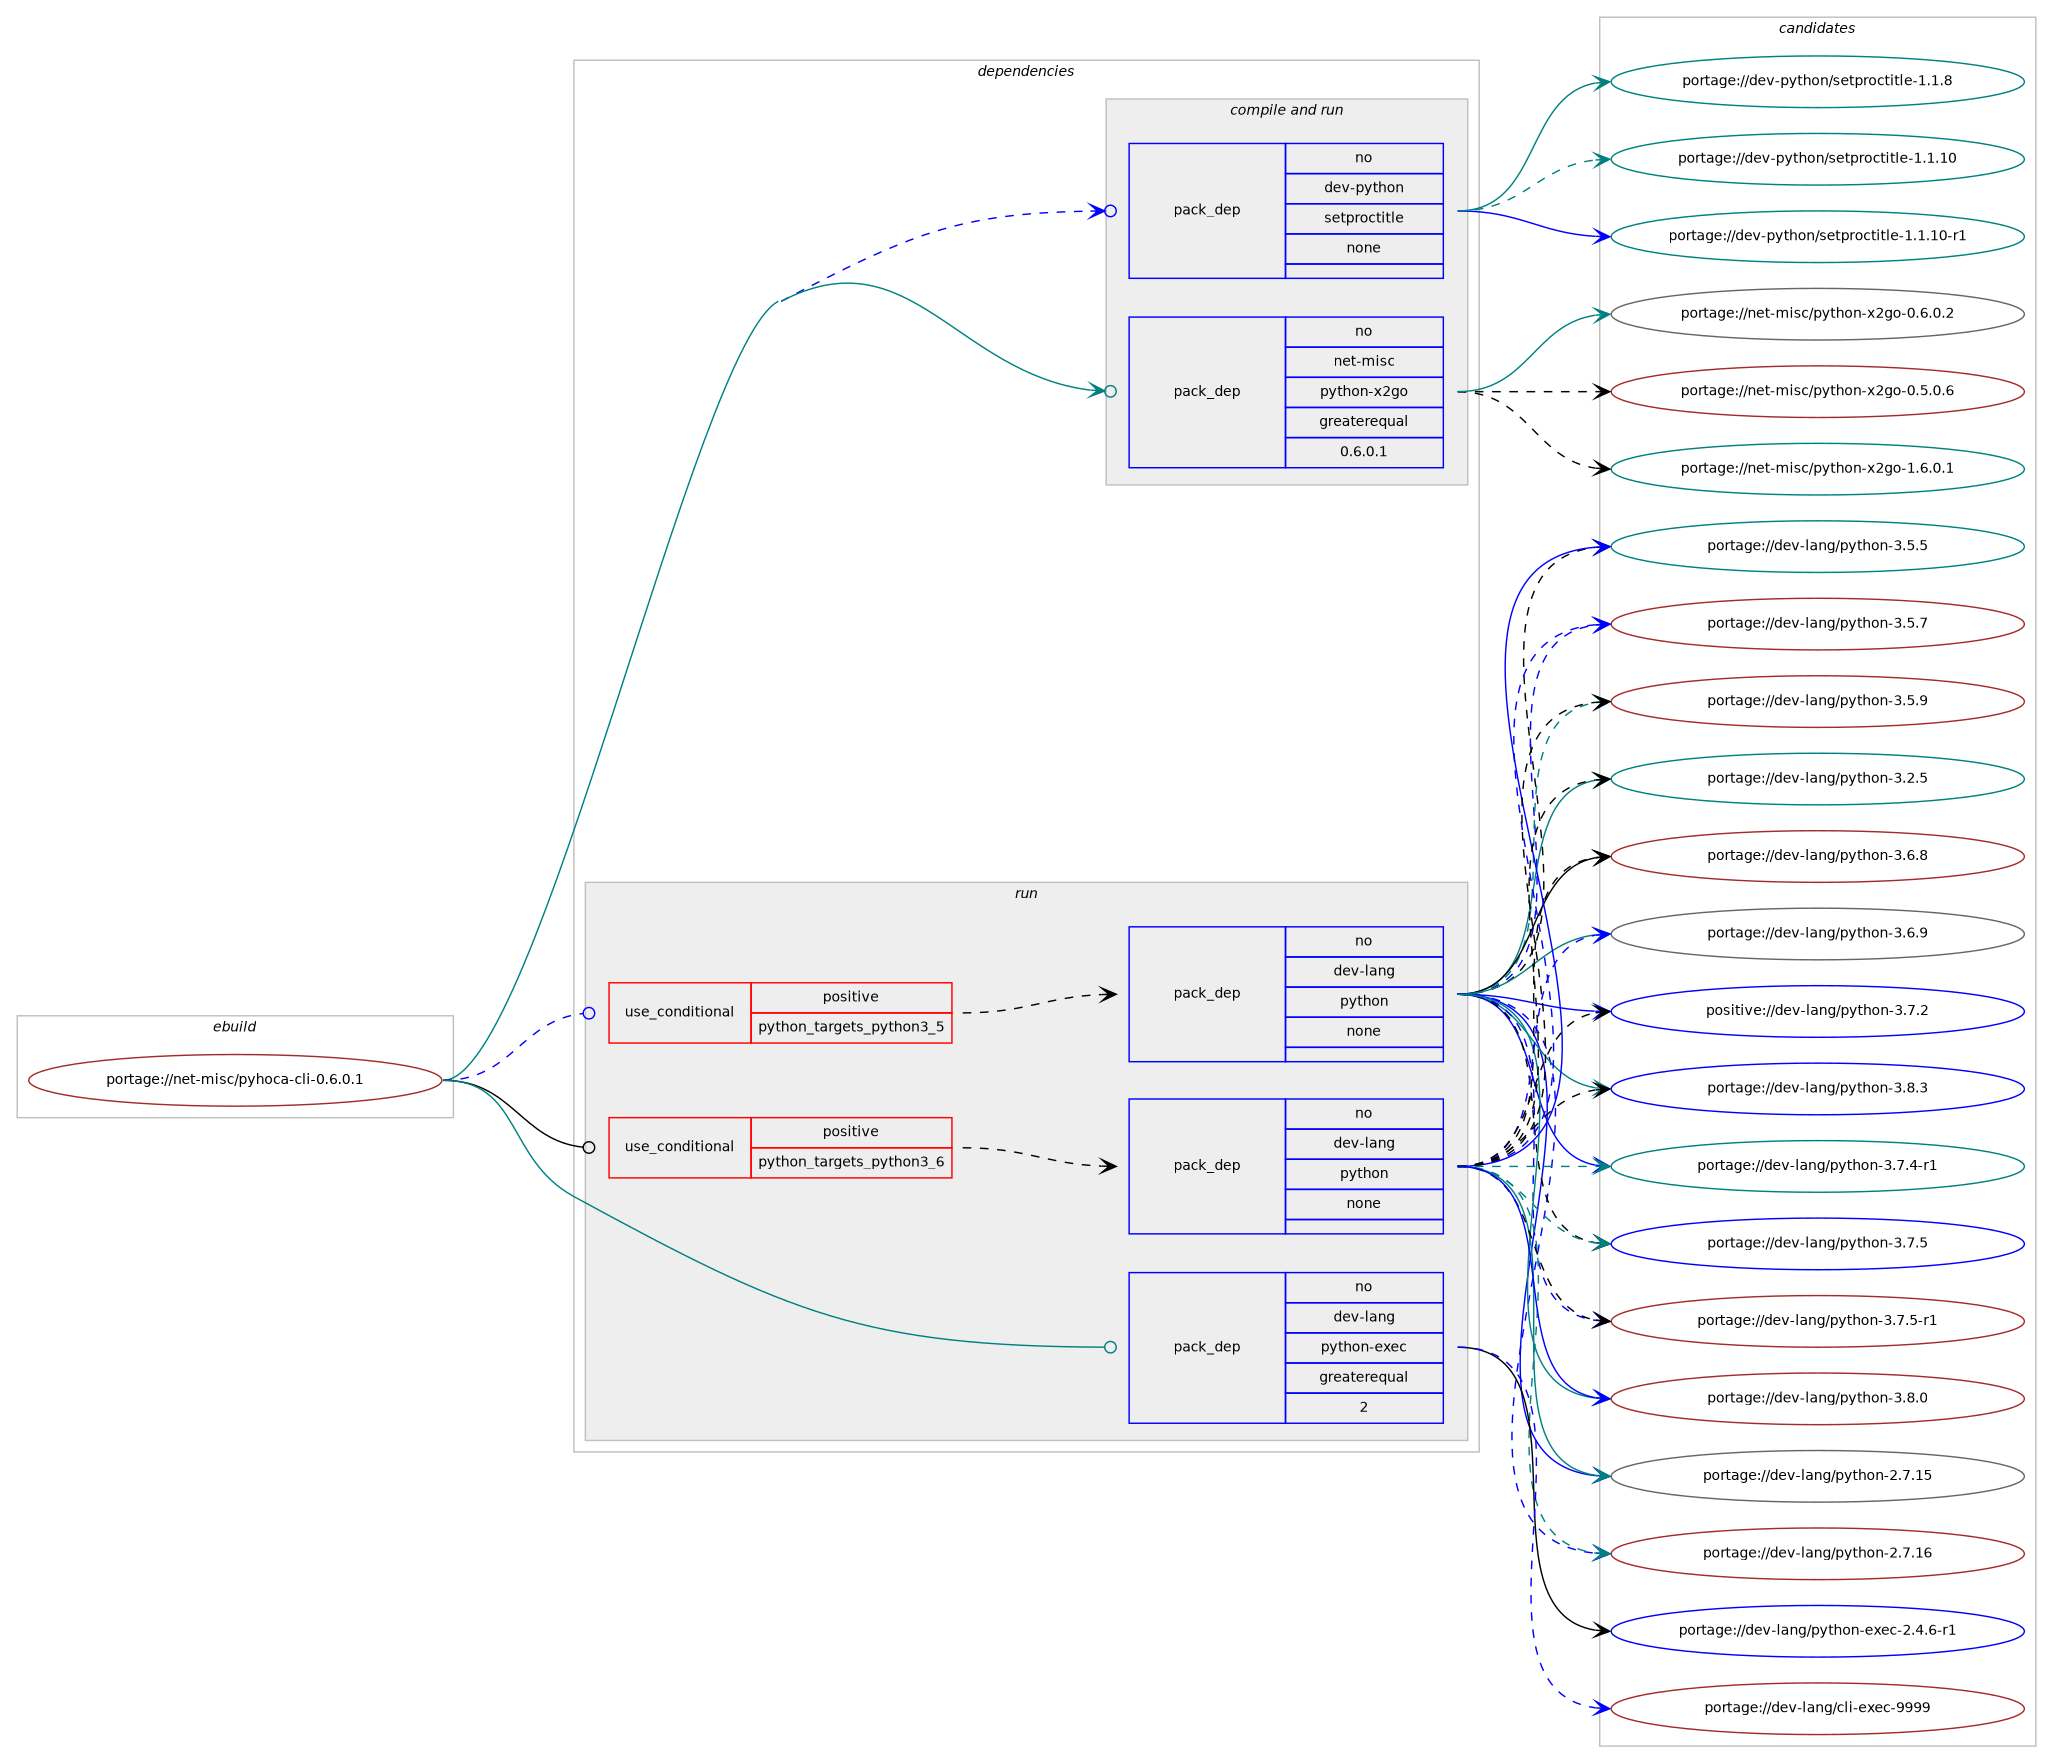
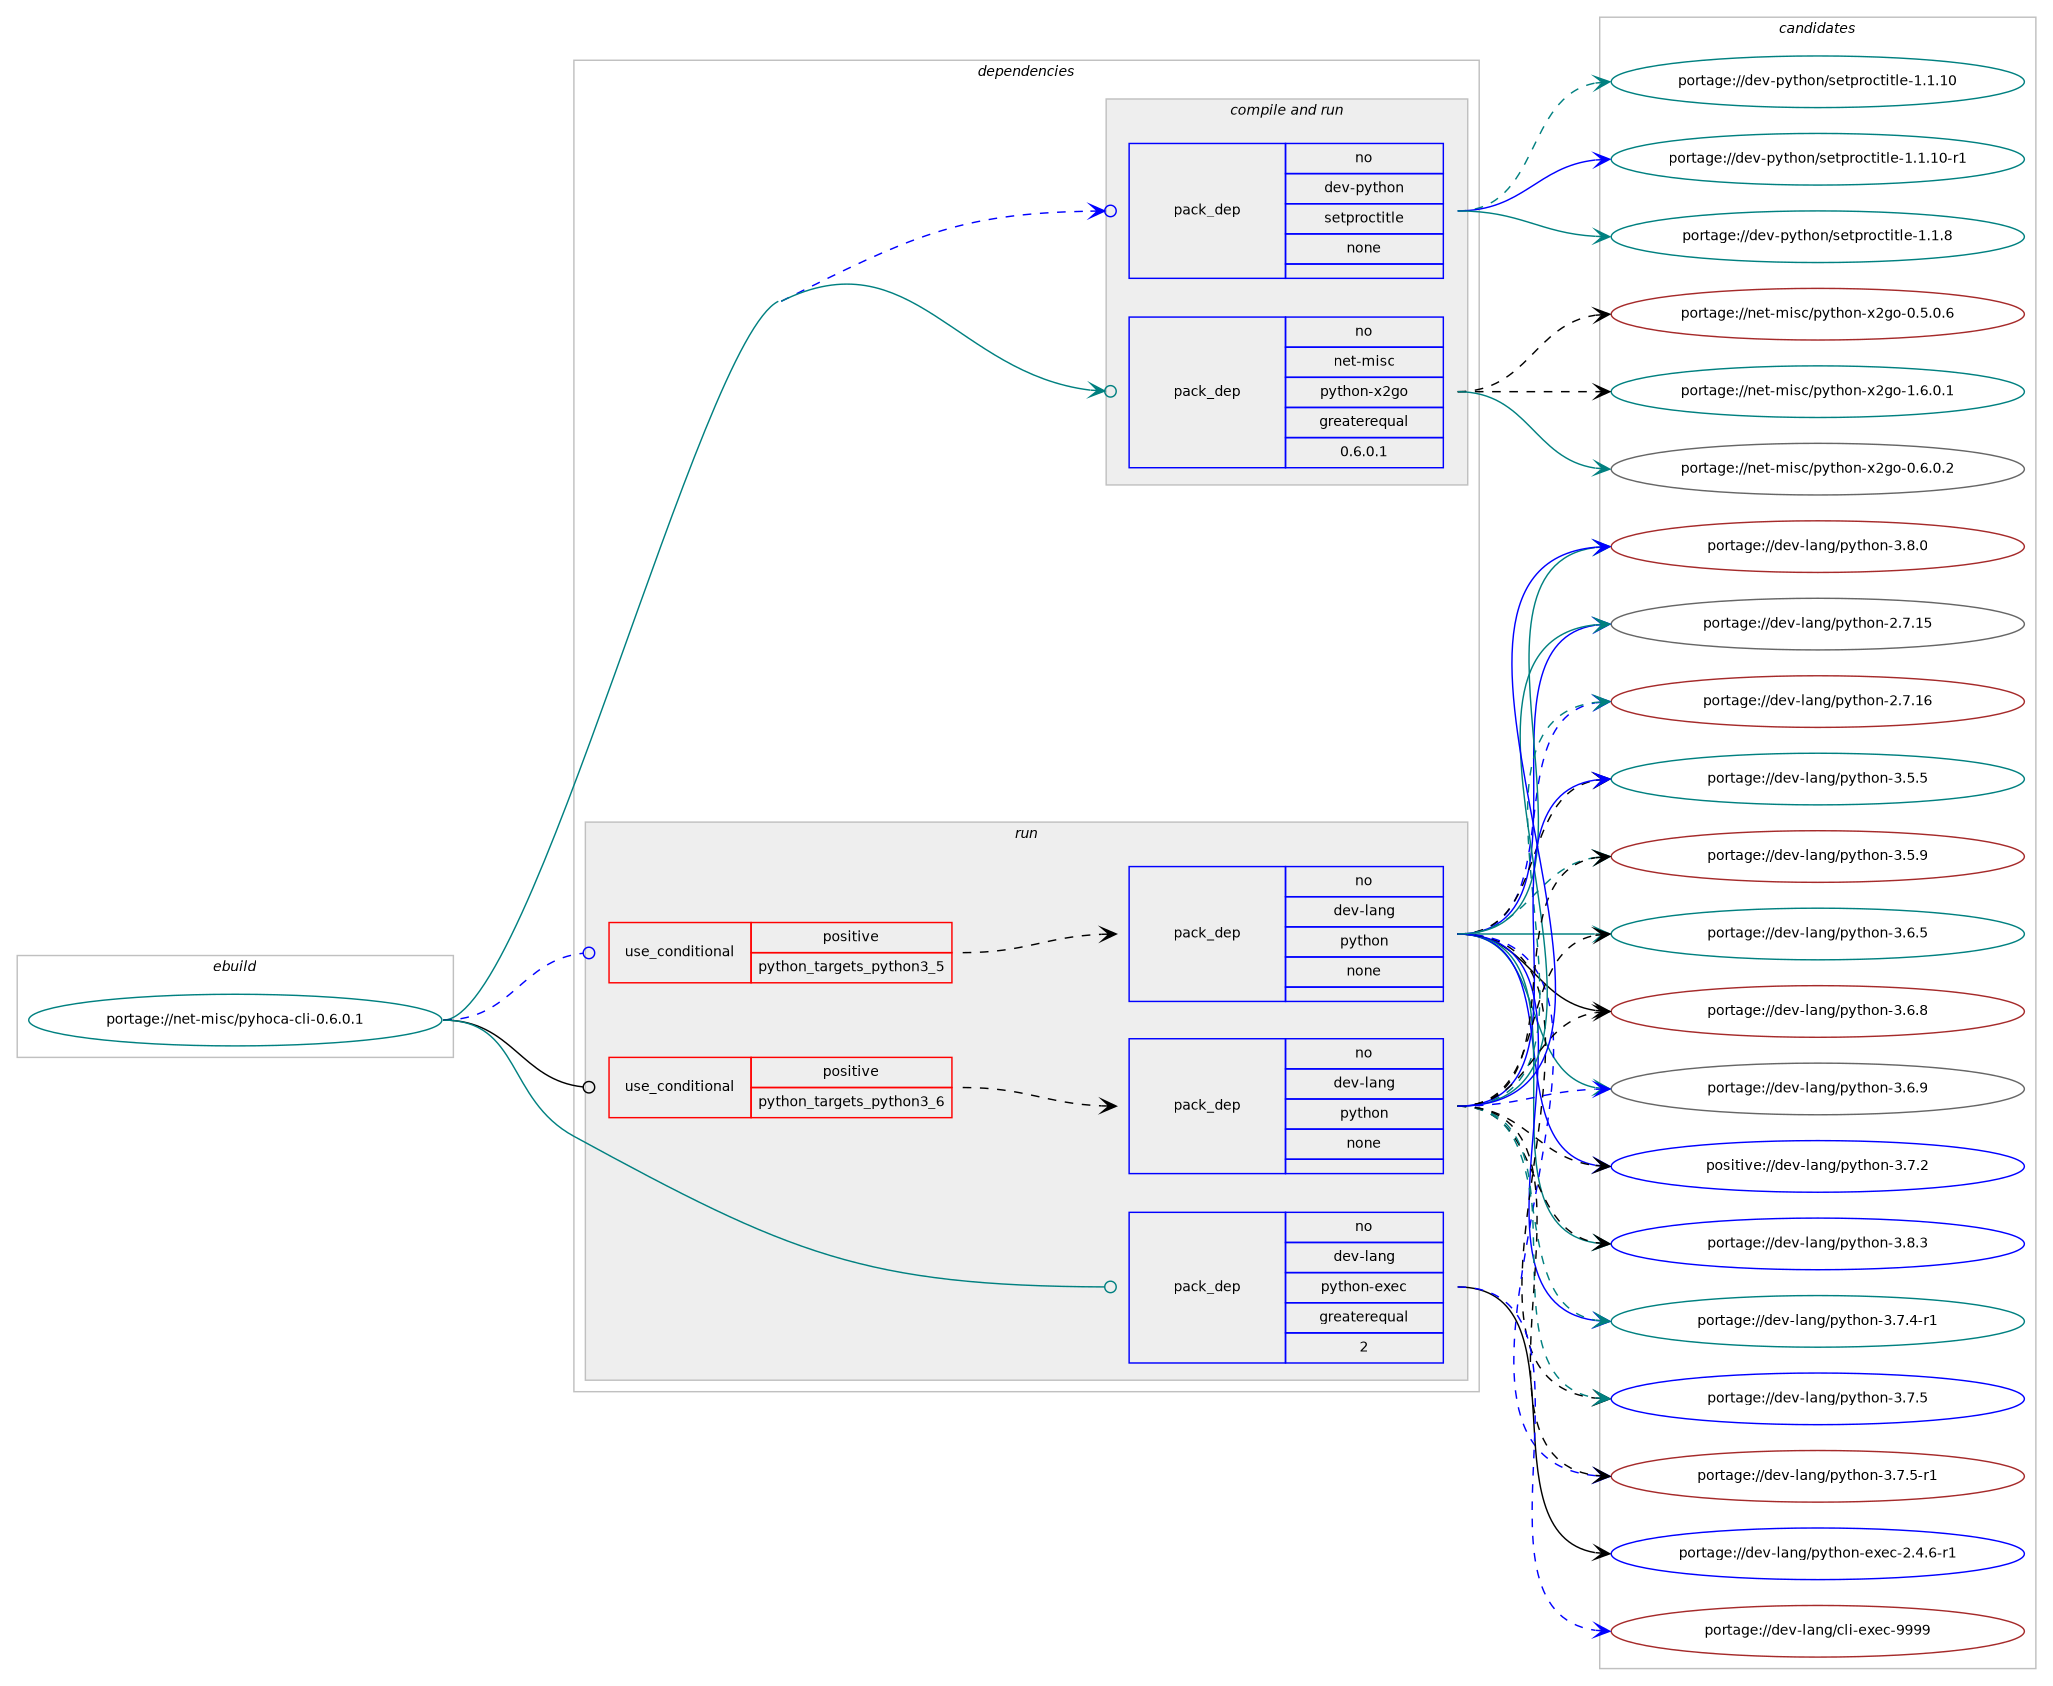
(1818, 624) -> none
(1818, 779) -> (1818, 934)
(235, 1080) -> (235, 1020)
